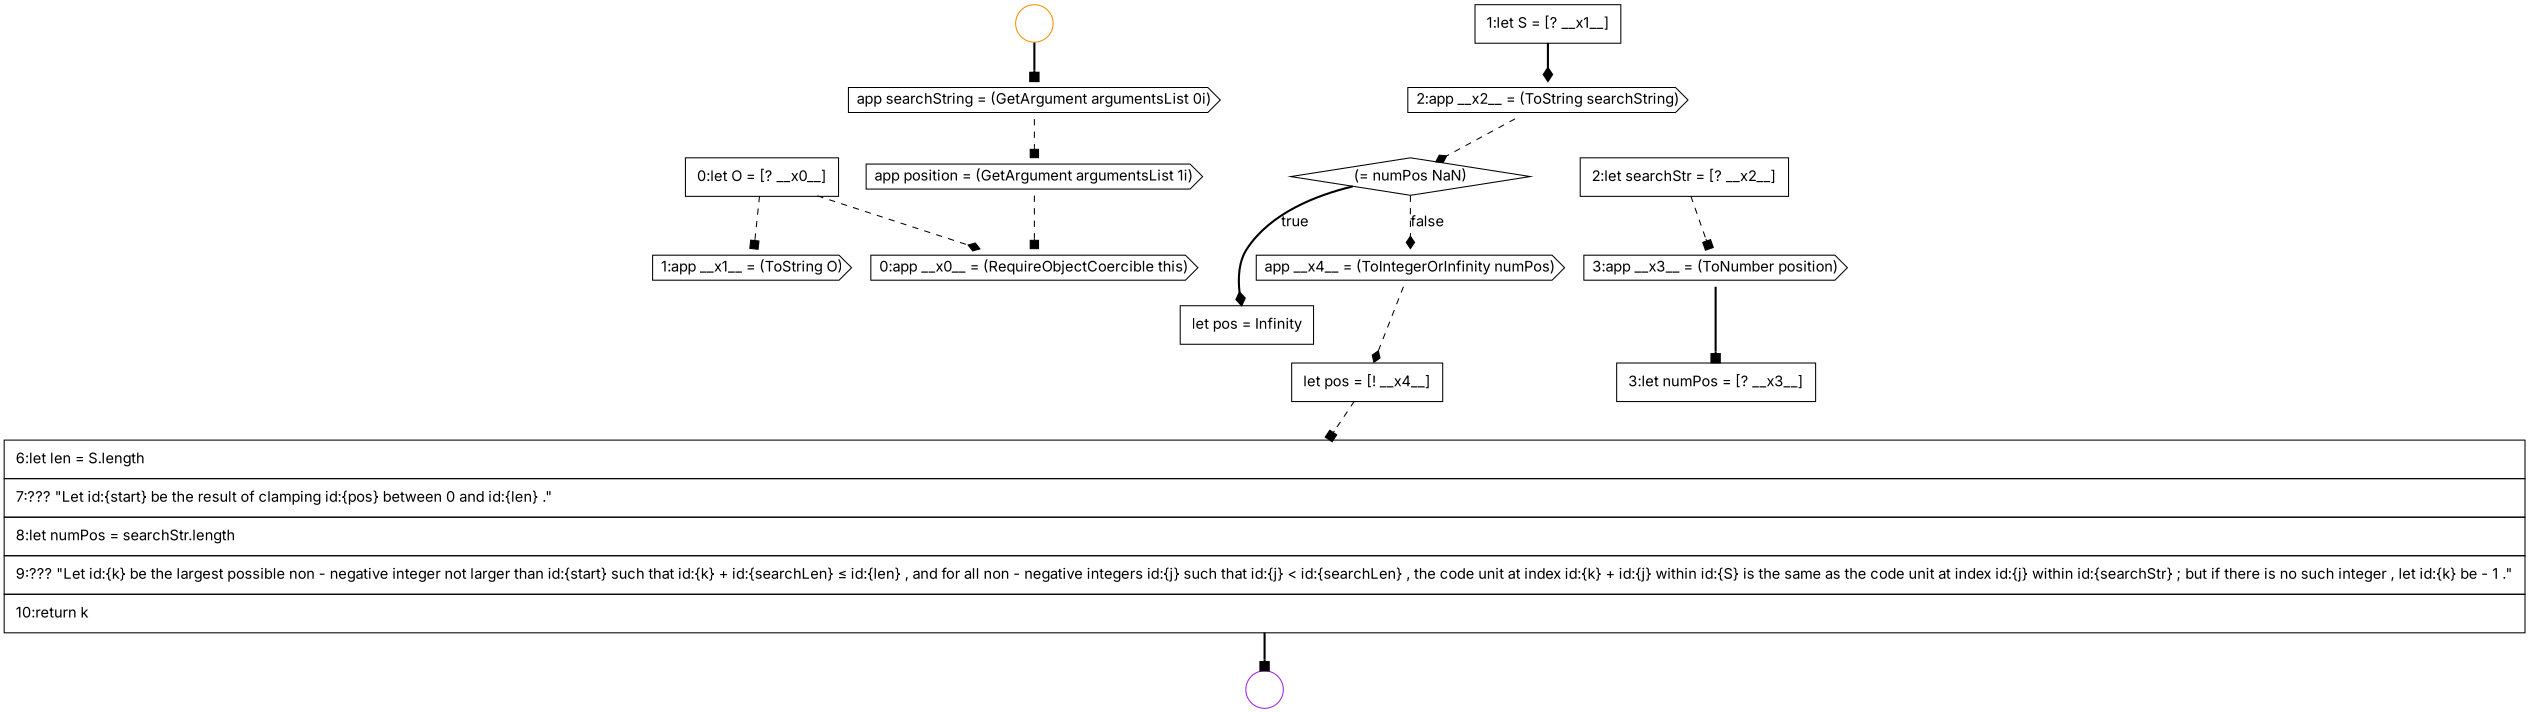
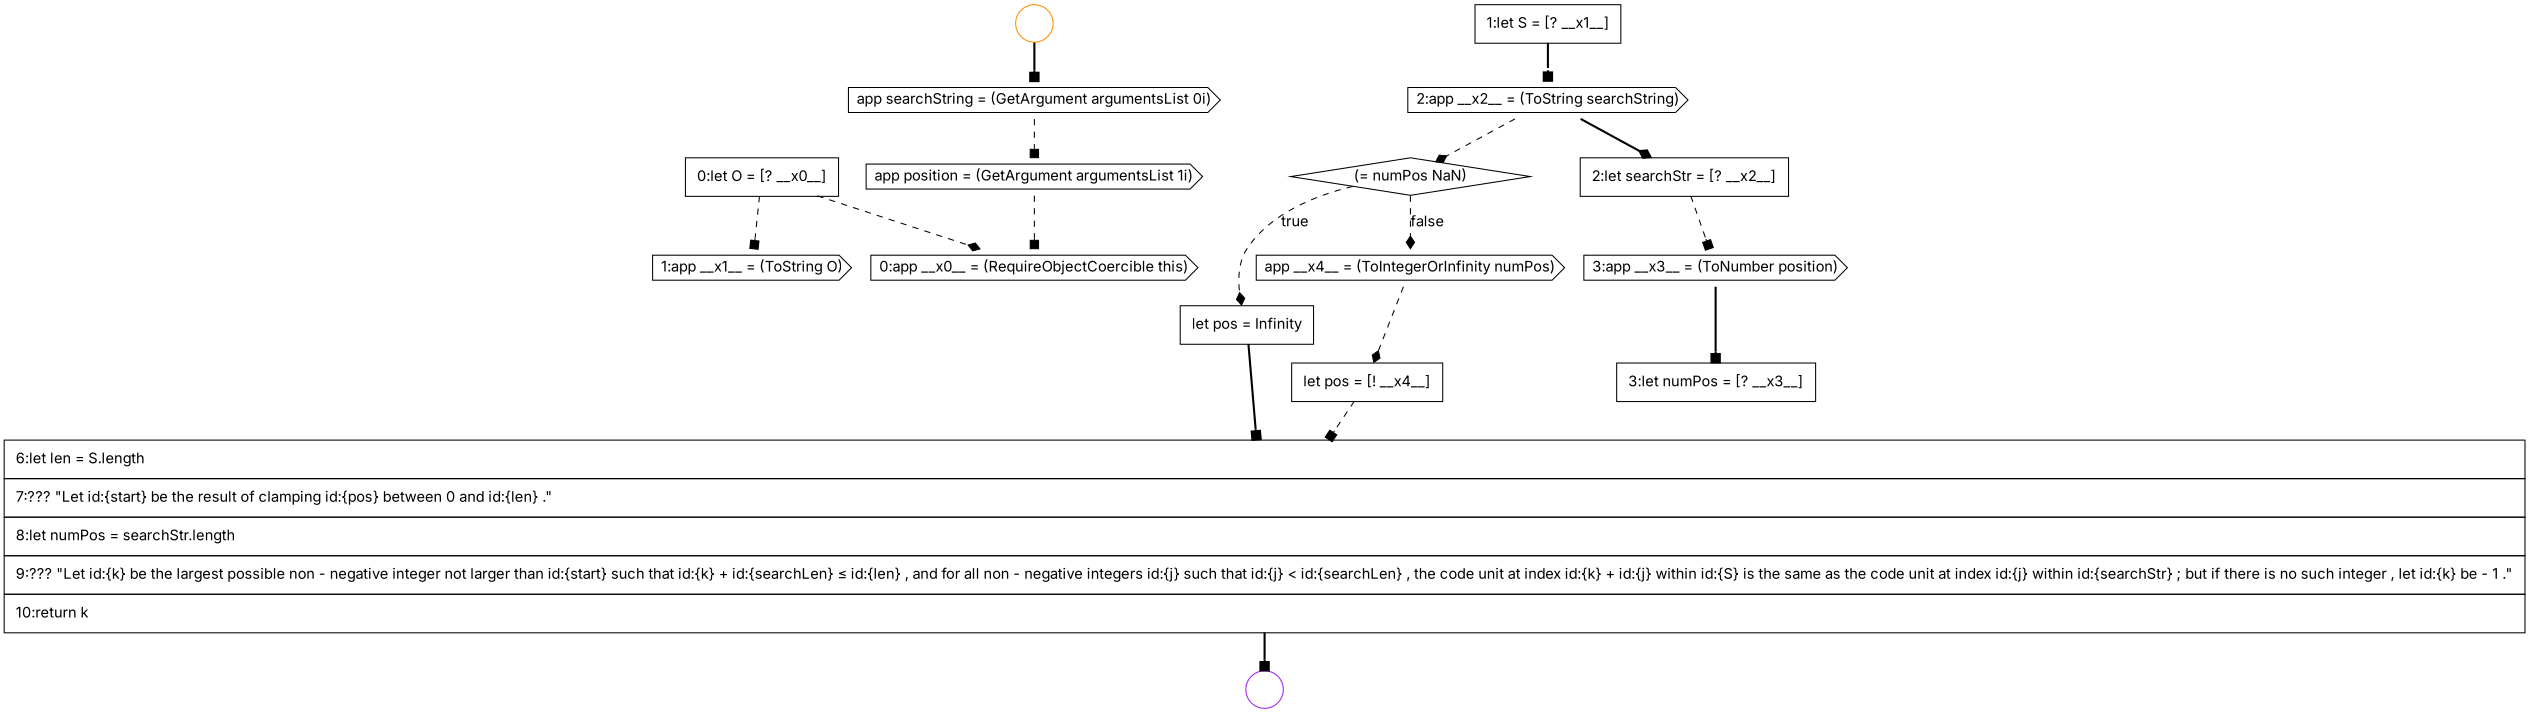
(1548, 55) -> (1548, 55)
none -> (1610, 135)
(1275, 220) -> (1275, 220)
none -> (1252, 387)
